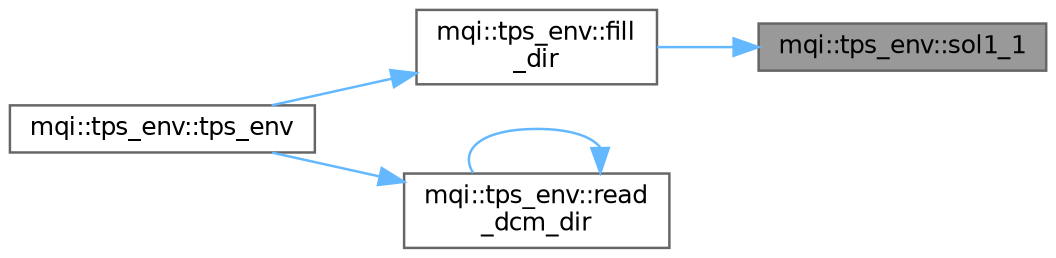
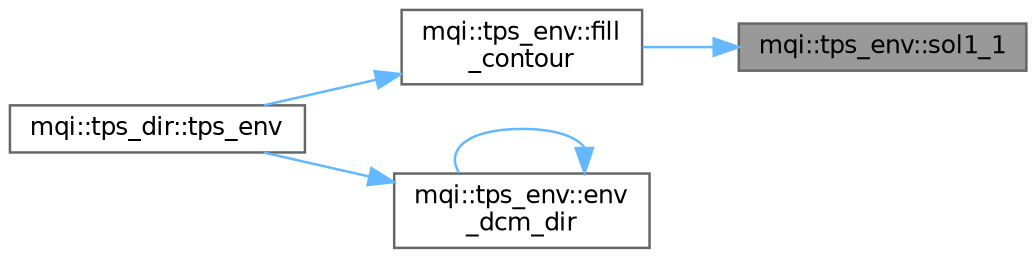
(537, 47) -> (522, 47)
(162, 129) -> (157, 129)
(537, 211) -> (522, 211)
